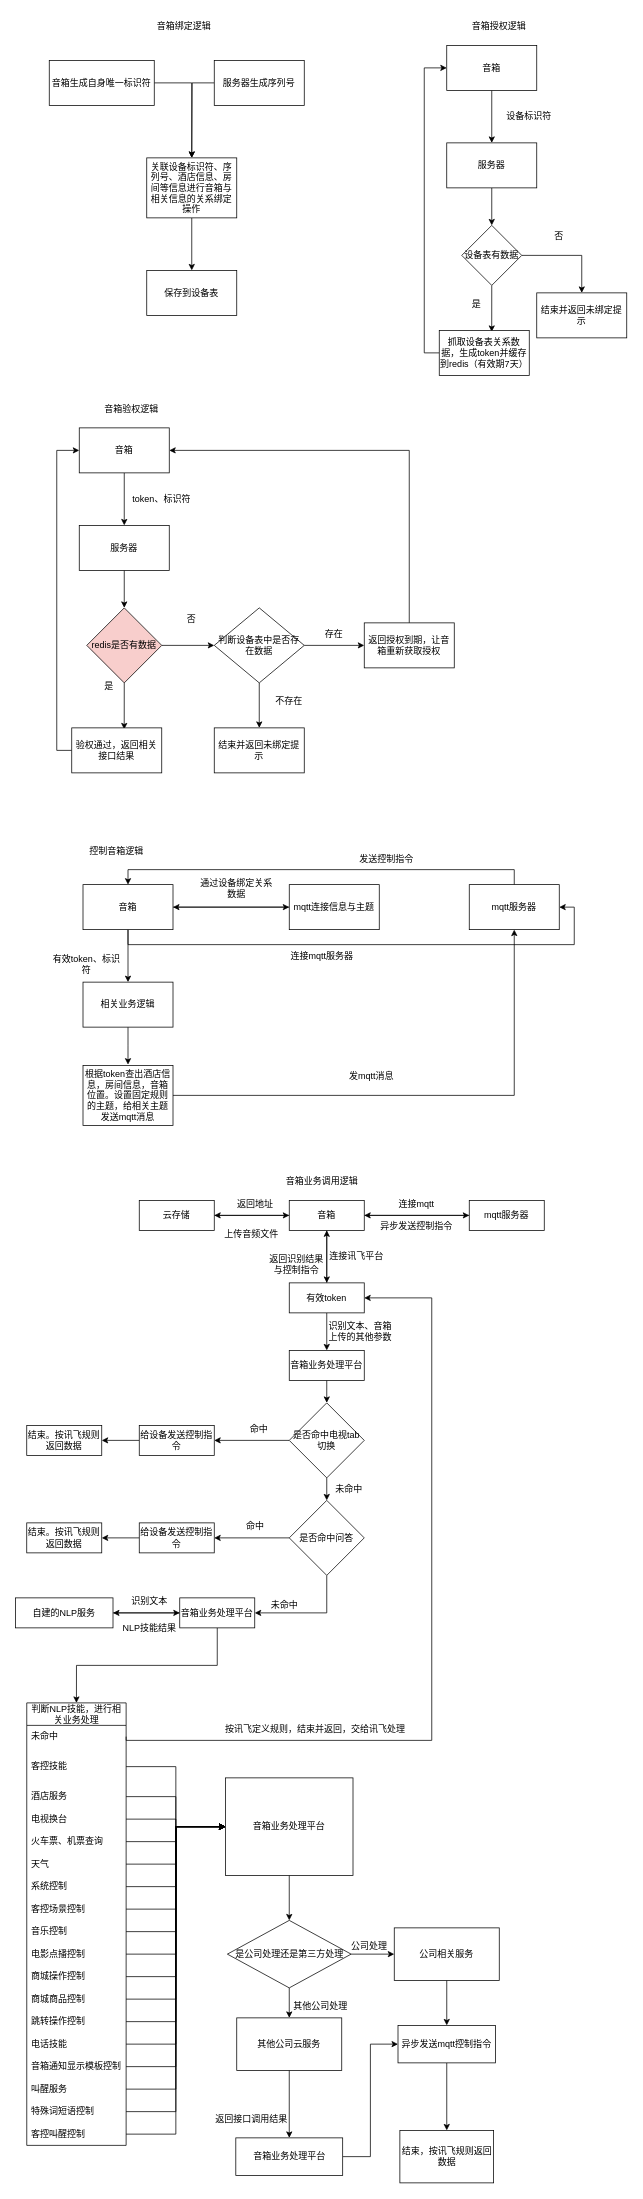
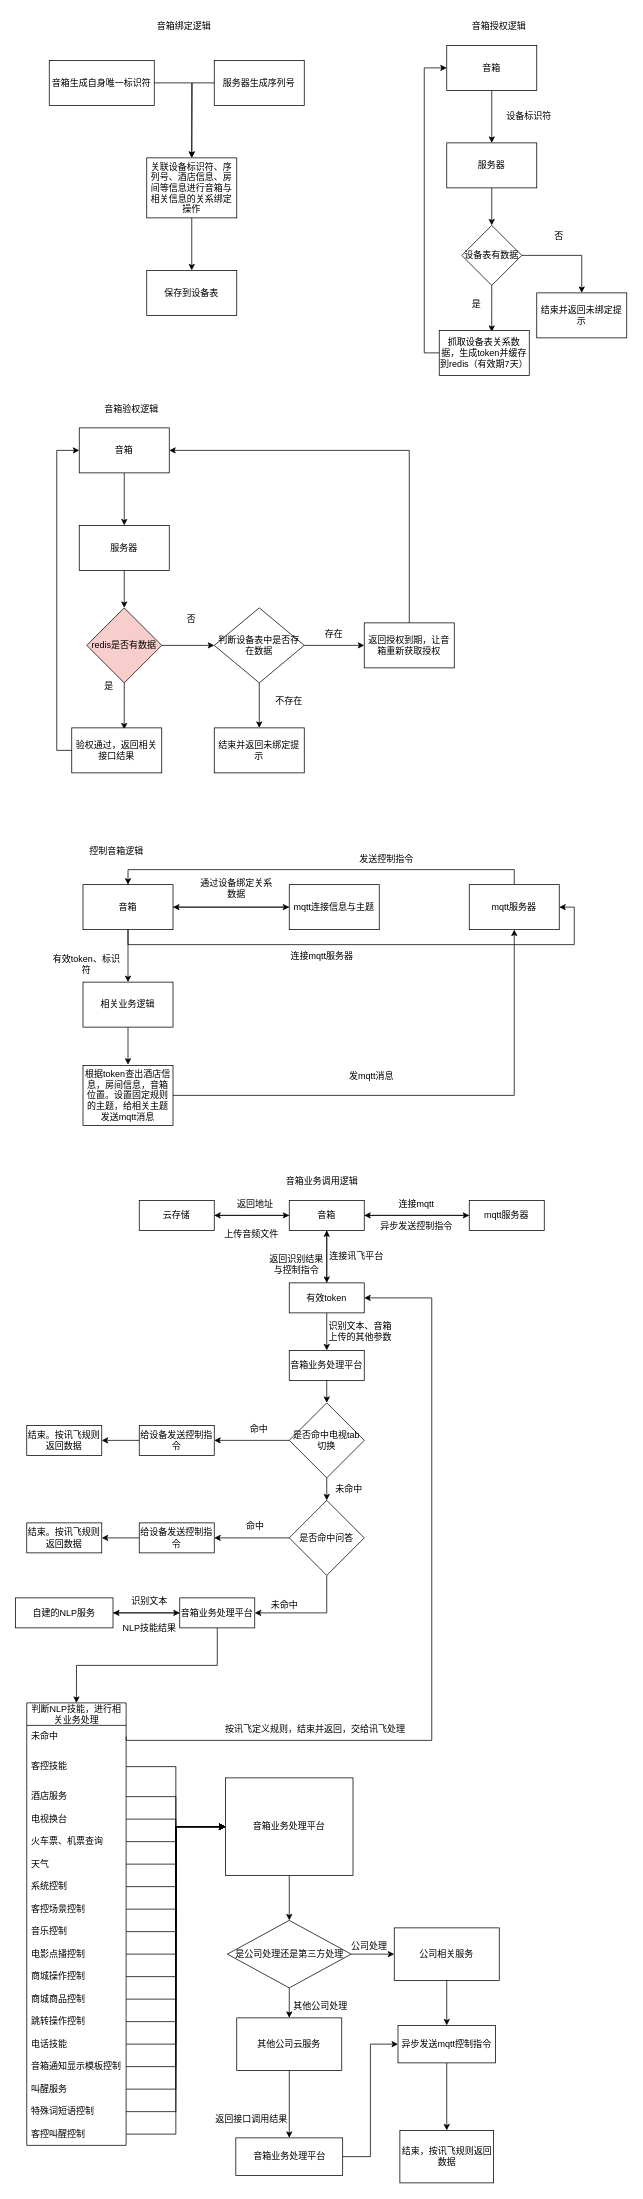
(162, 499) -> none
